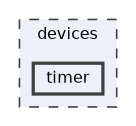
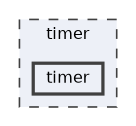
(68, 35) -> (68, 35)
